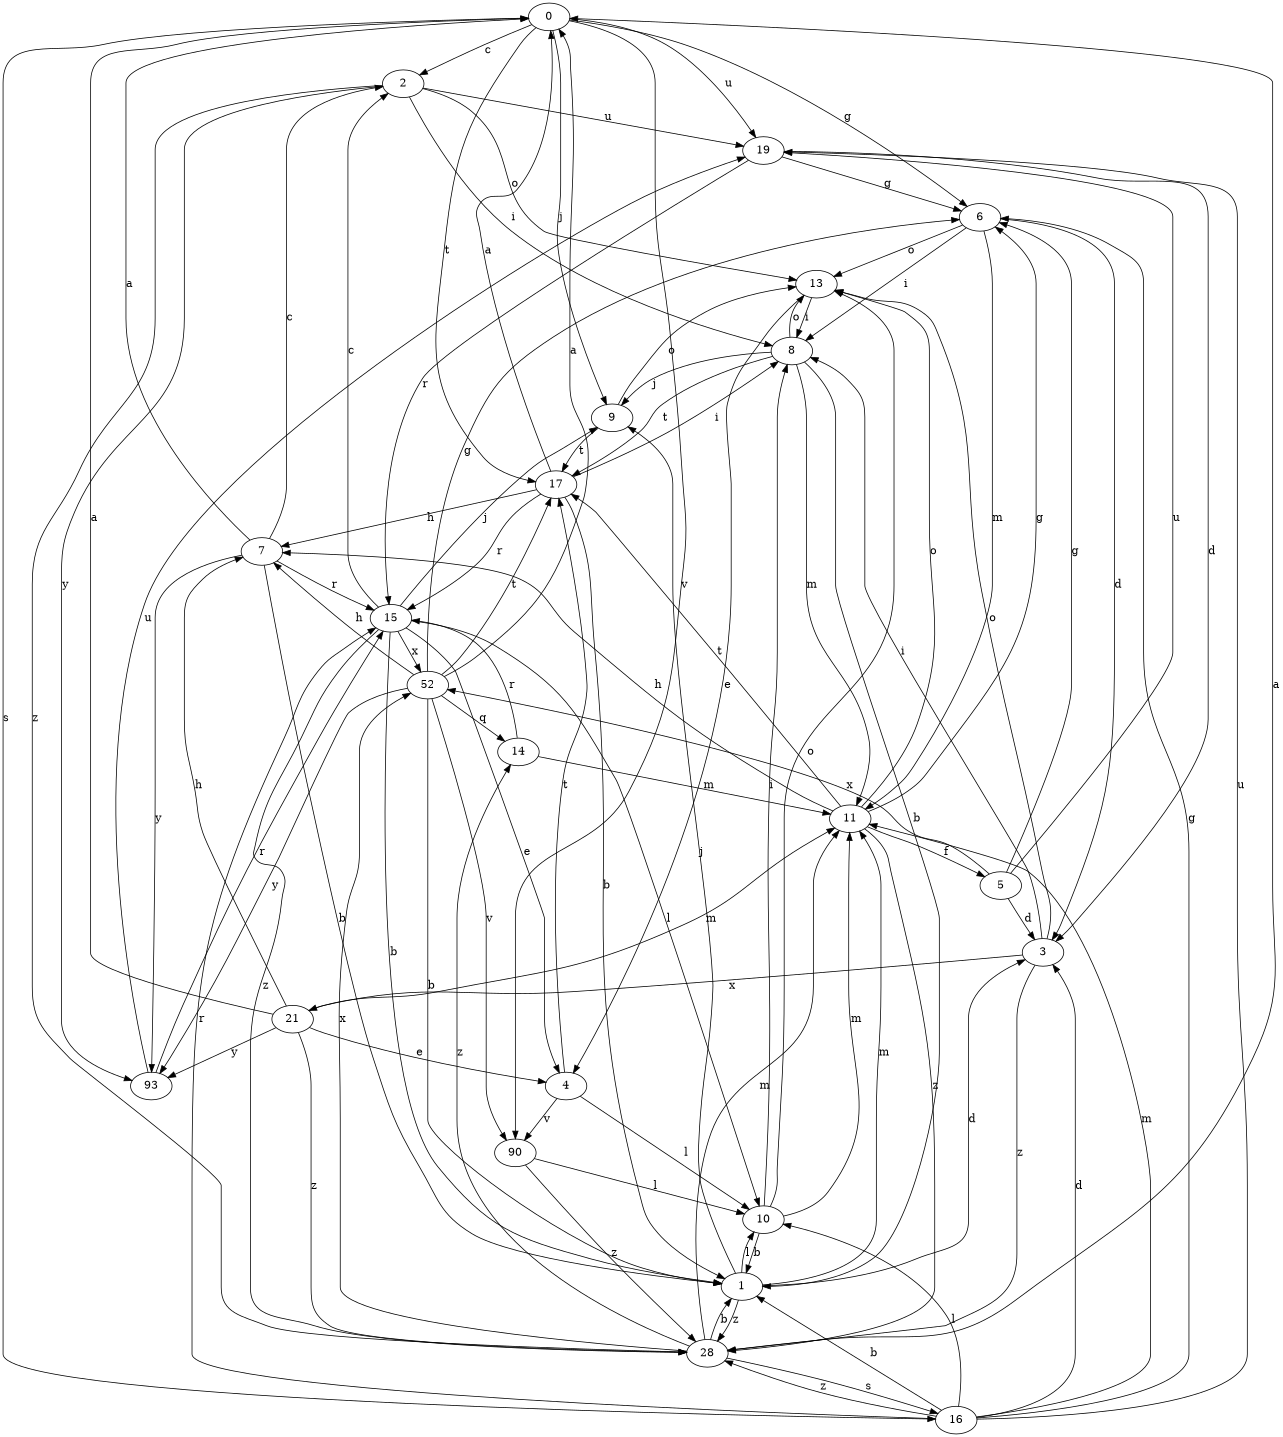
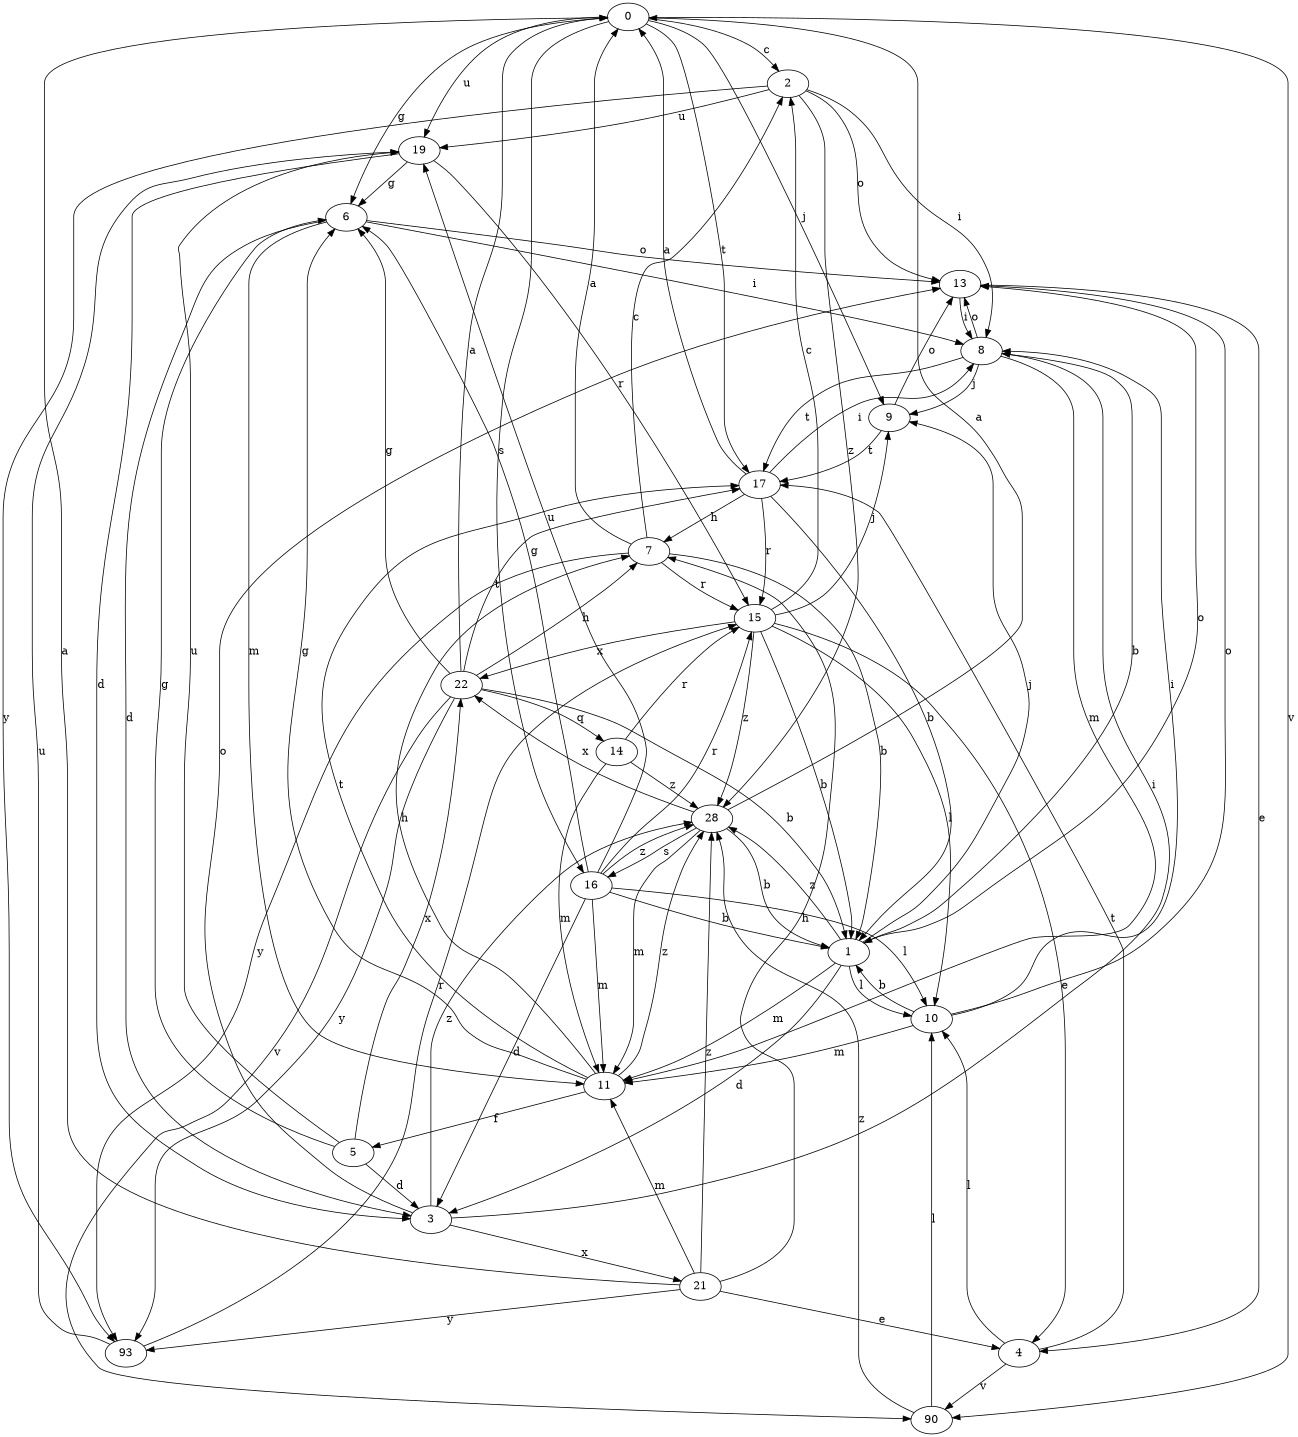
(930, 532) -> (1198, 618)
(428, 685) -> (462, 685)
(457, 1112) -> (661, 783)
